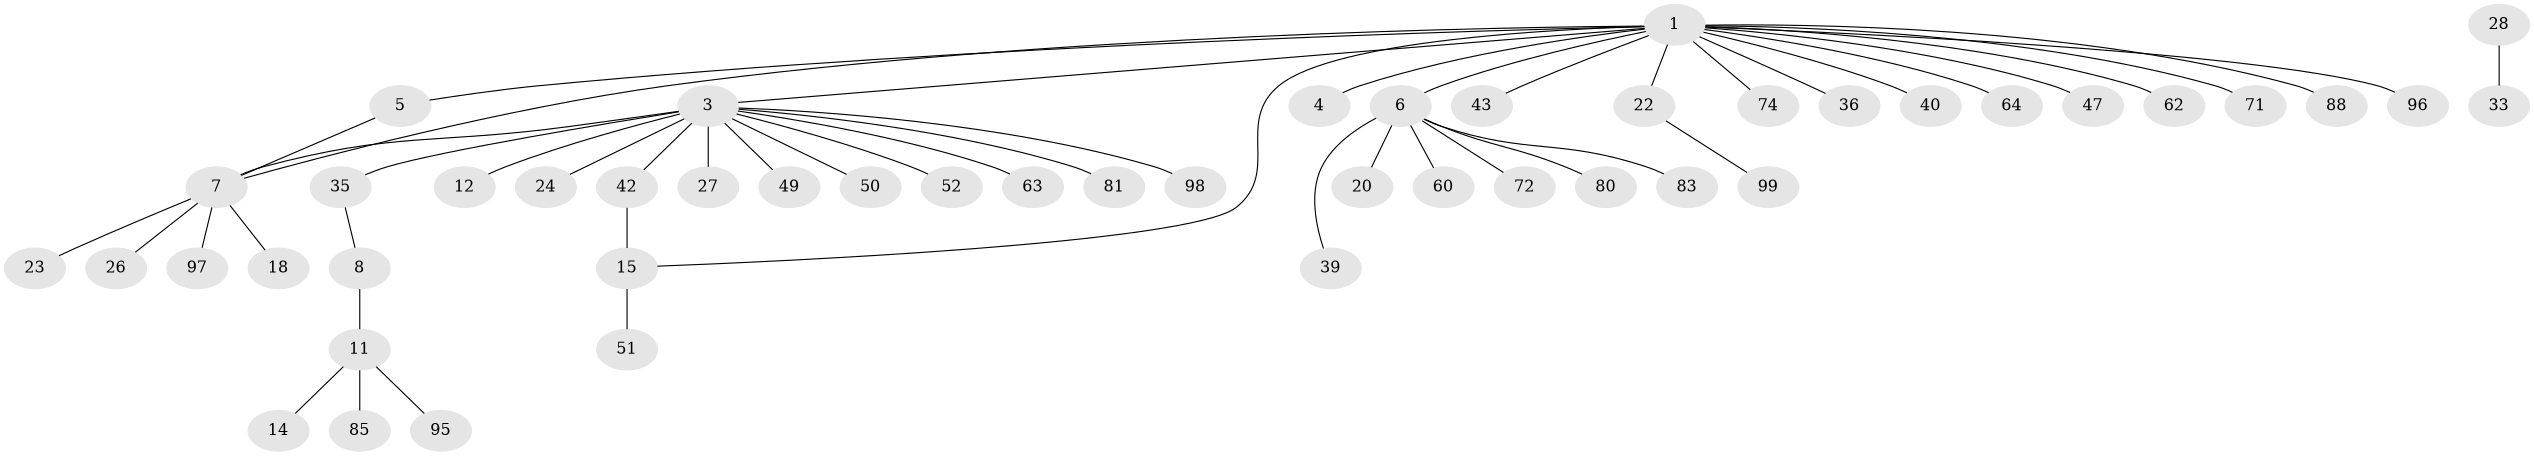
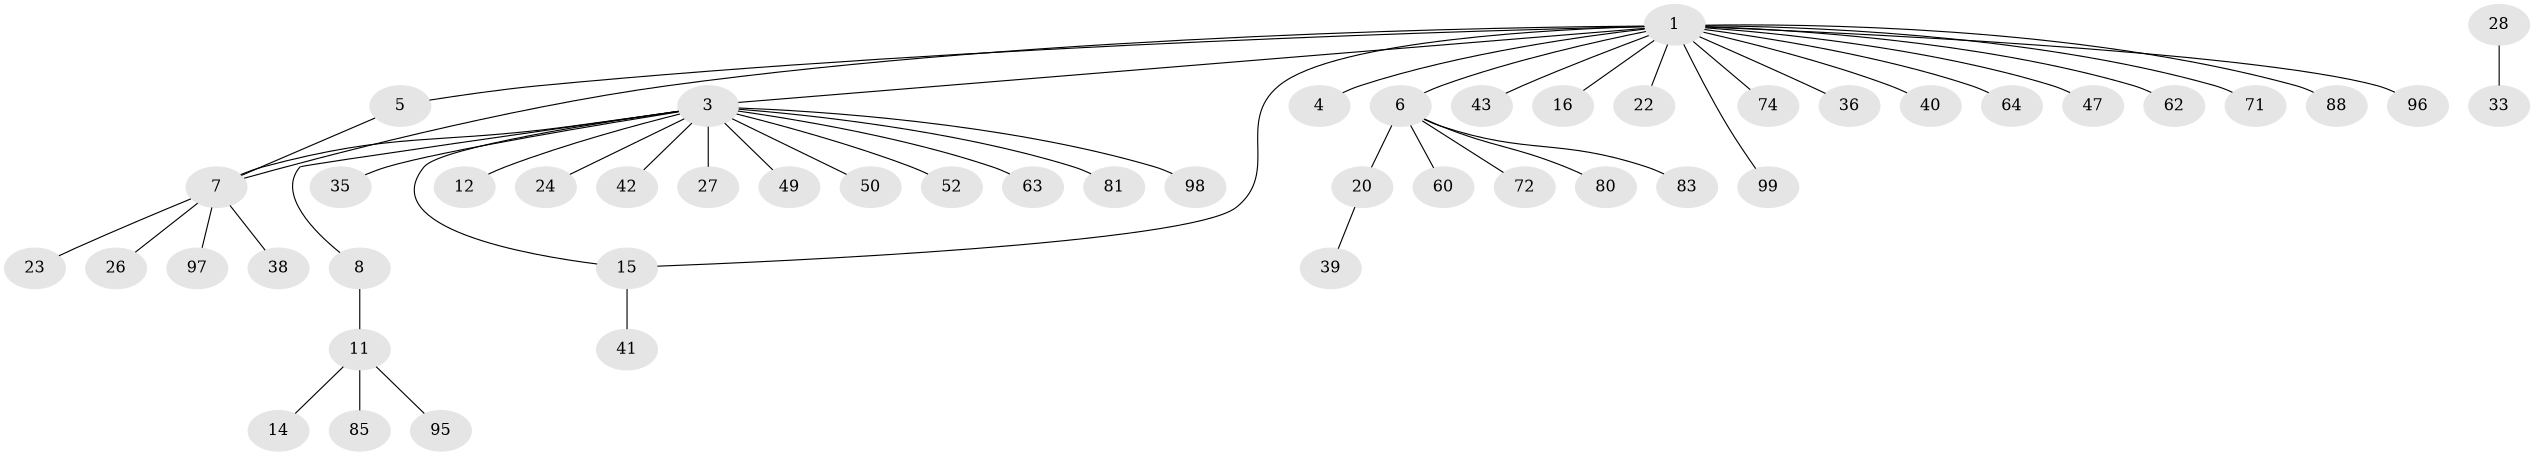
none -> (1563, 106)
(1706, 147) -> (1717, 108)
(1320, 171) -> (1347, 228)
(350, 228) -> (437, 146)
(627, 228) -> (426, 166)
(279, 268) -> (279, 268)
(627, 350) -> (627, 350)
